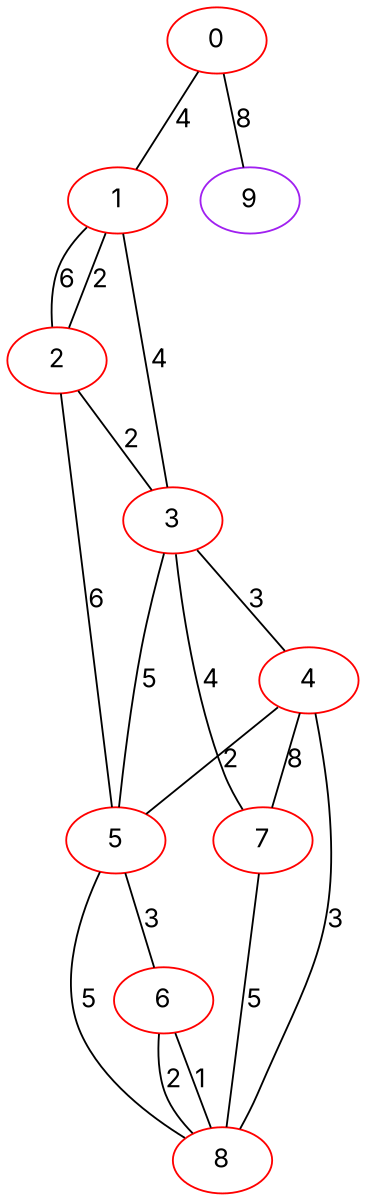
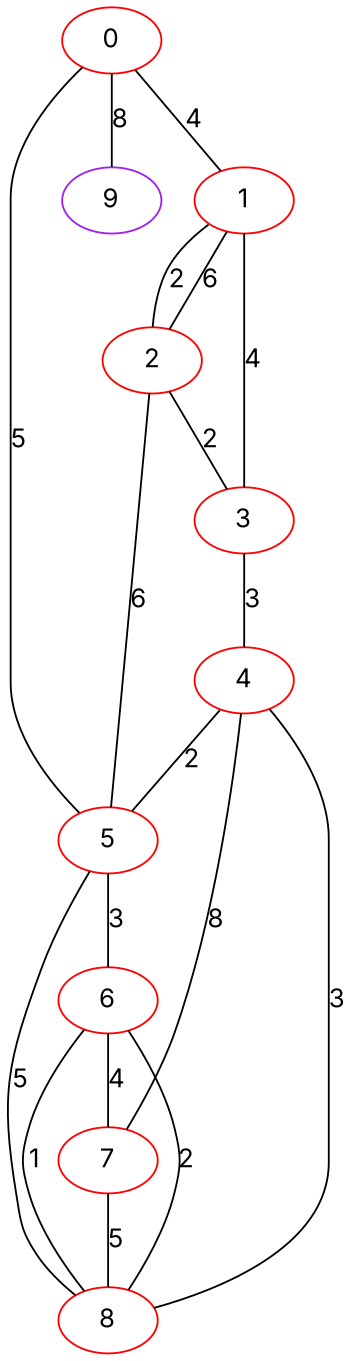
(136, 679) -> (11, 439)
(198, 685) -> (108, 1080)
